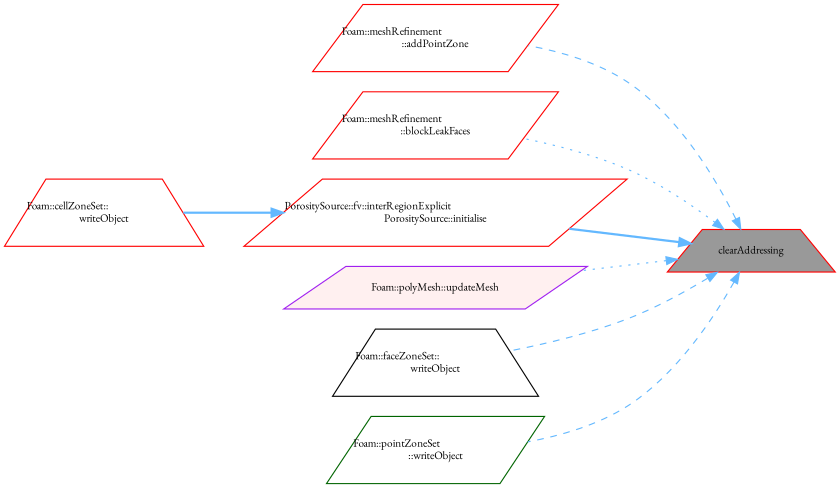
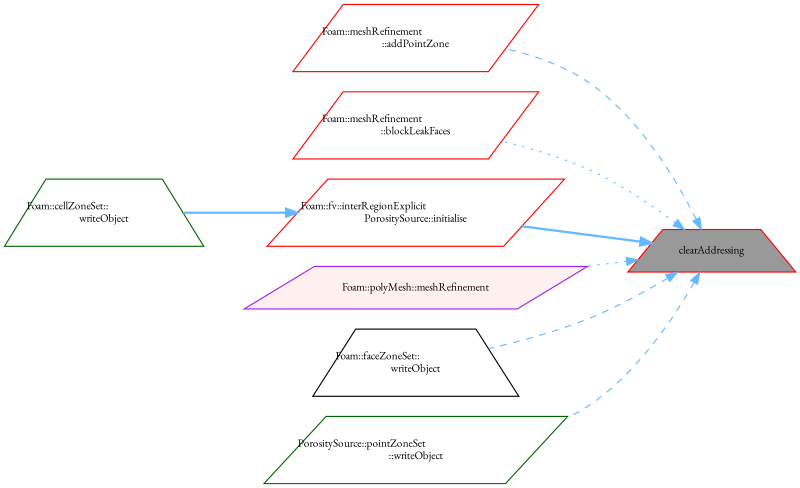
(104, 213) -> (104, 213)
(436, 213) -> (416, 213)
(436, 288) -> (416, 288)
(436, 450) -> (416, 450)
